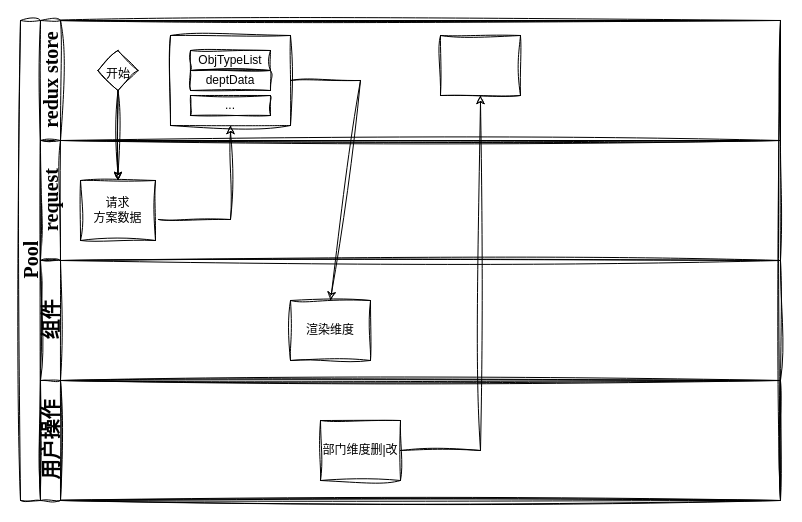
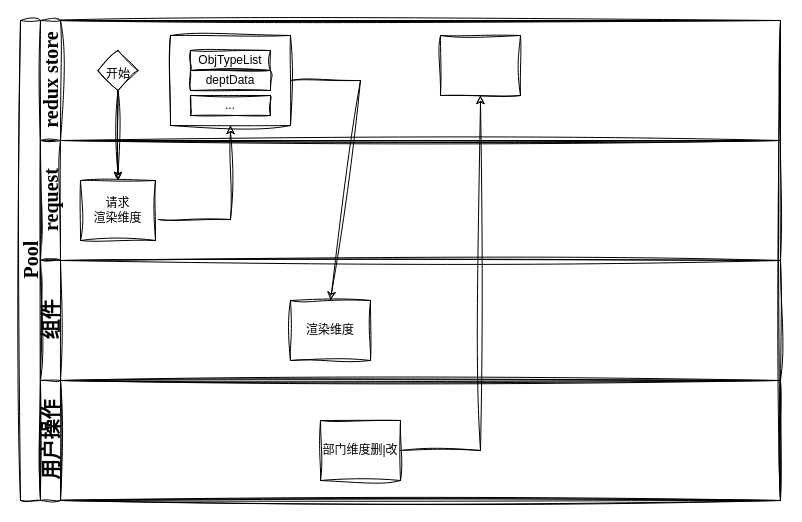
(118, 211) -> (118, 211)
